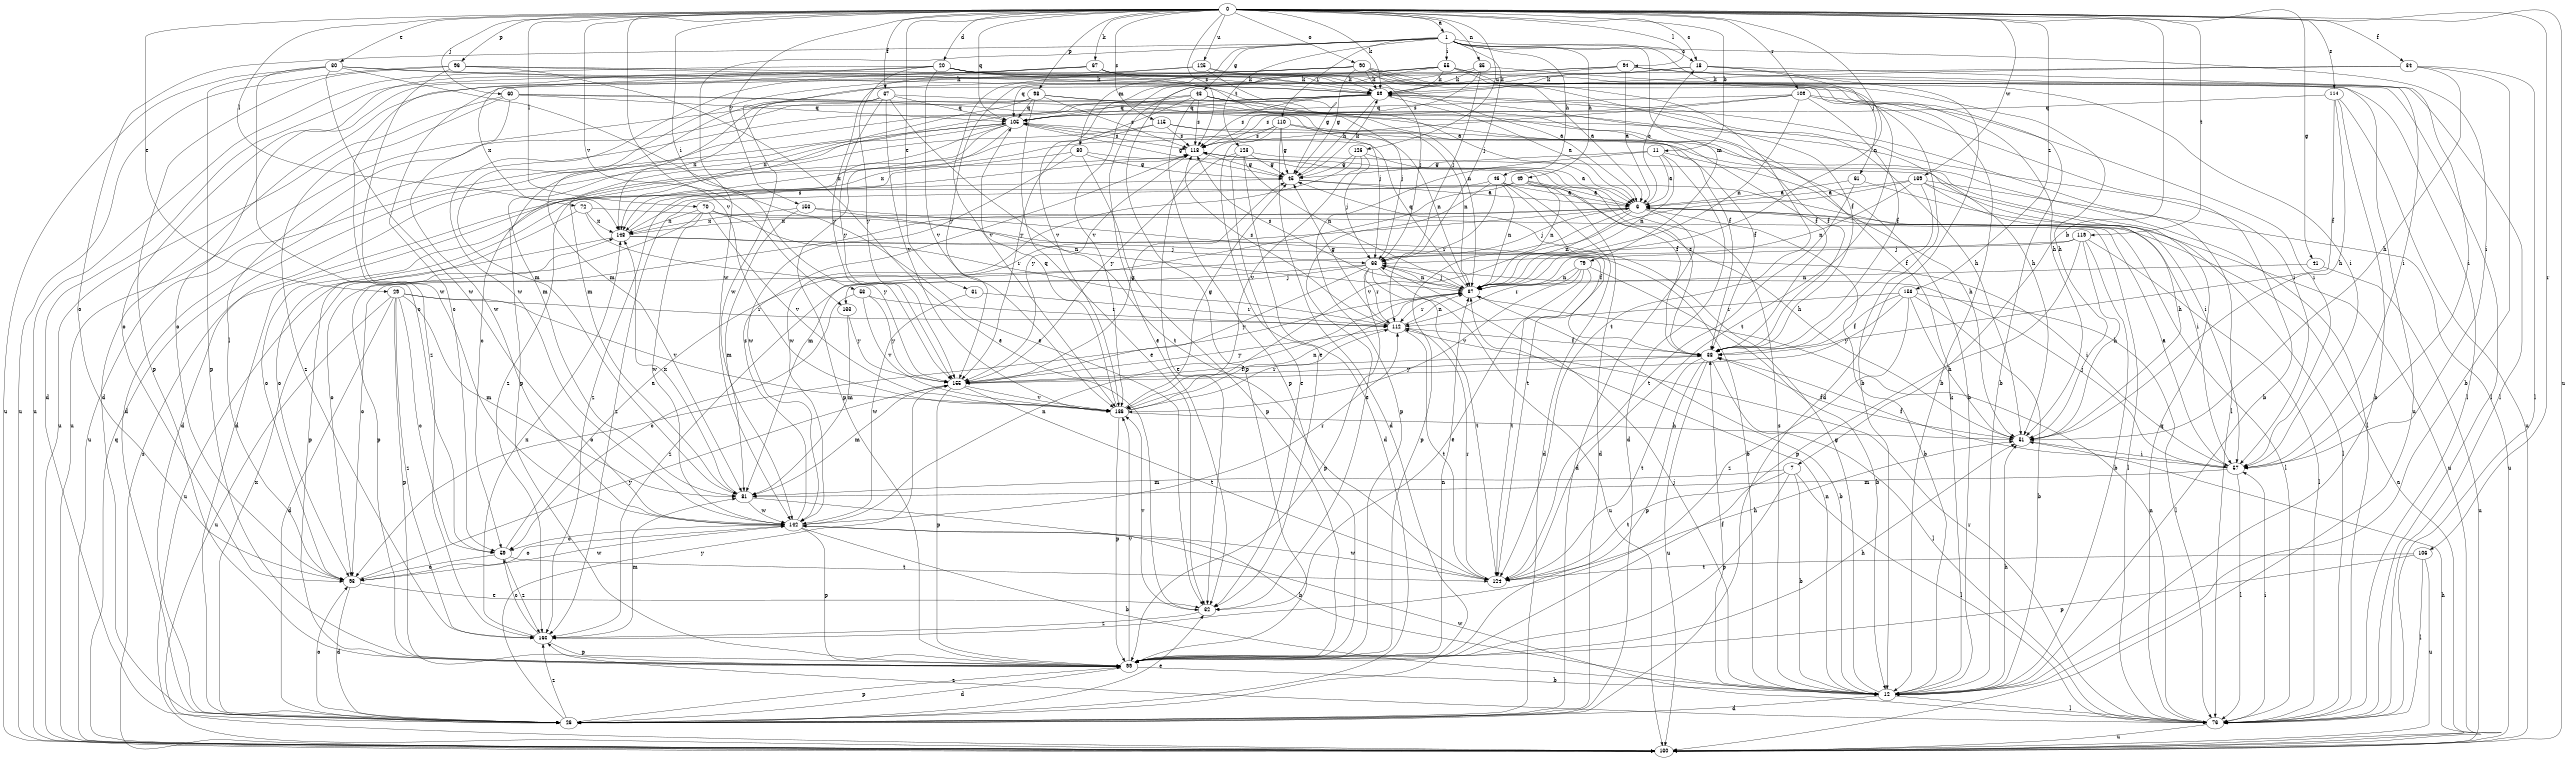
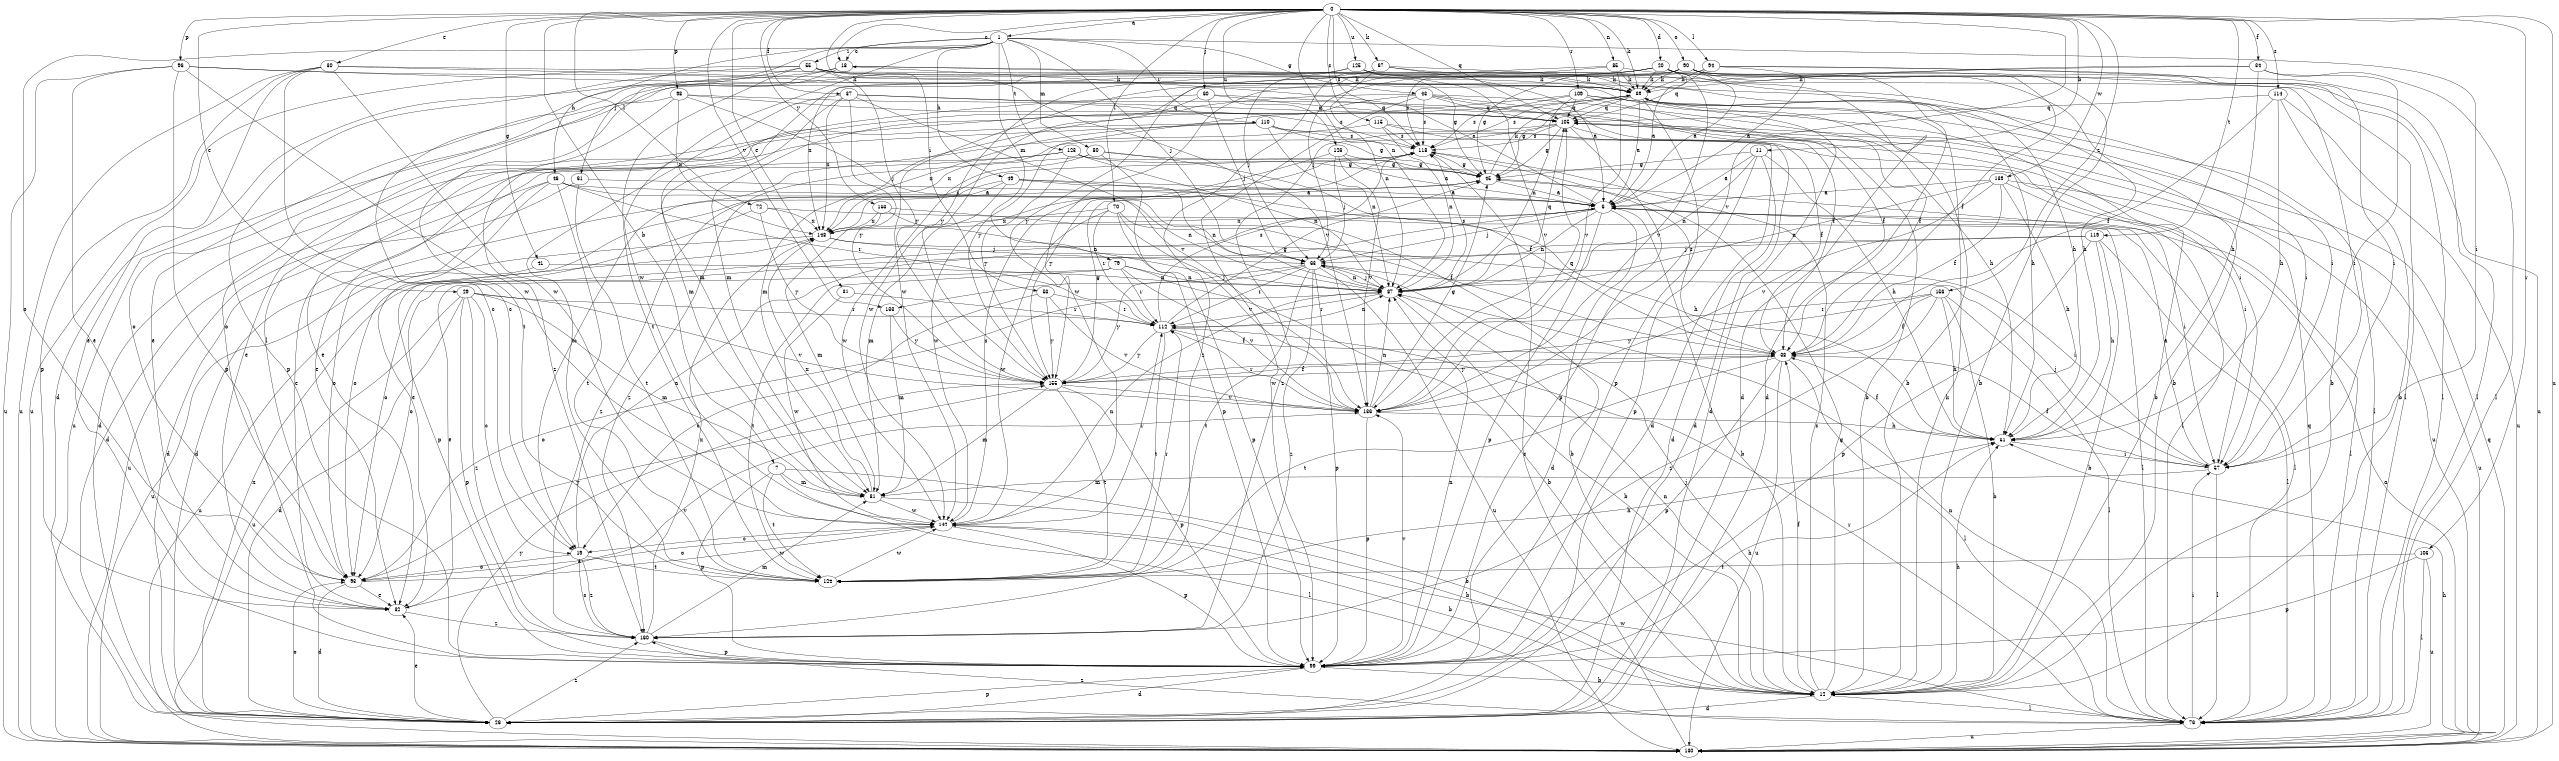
(1481, 132) -> none
(1345, 137) -> (1524, 137)
(1290, 384) -> (1274, 384)
(503, 553) -> (579, 553)
(46, 701) -> none
